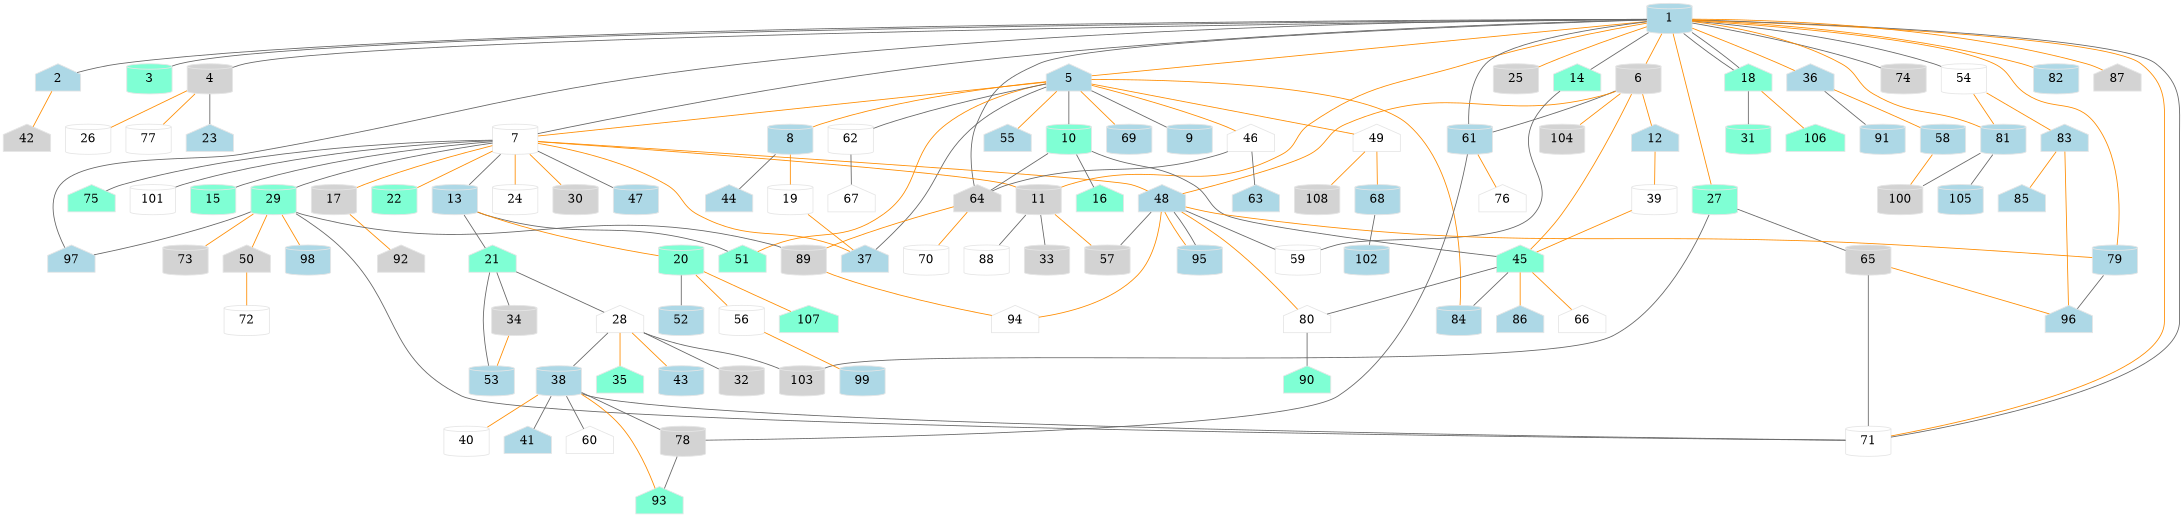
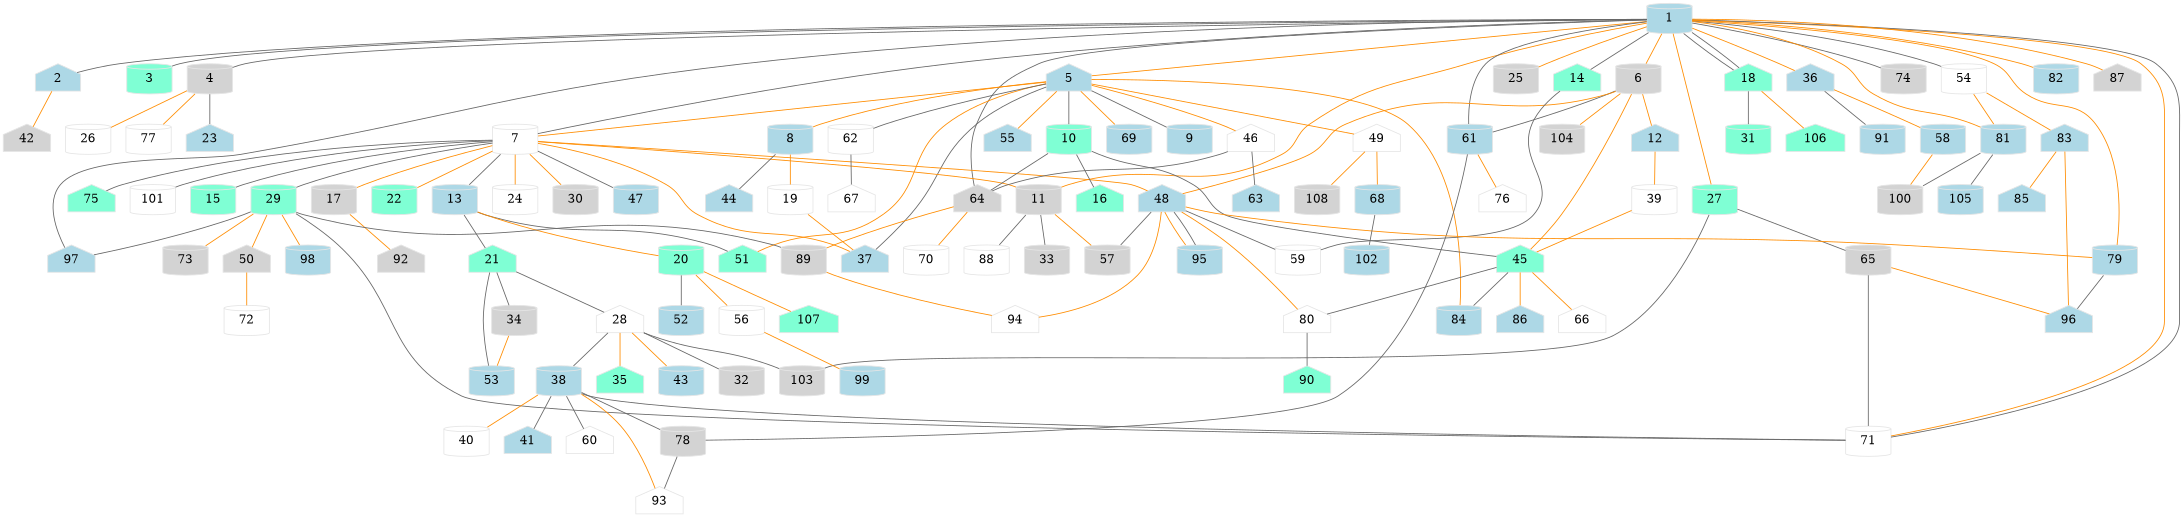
(659, 502) -> (659, 502)
